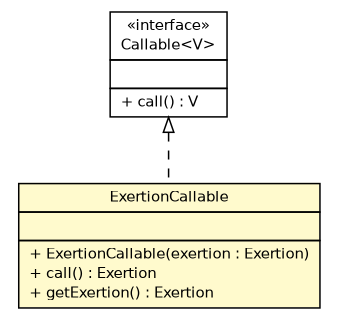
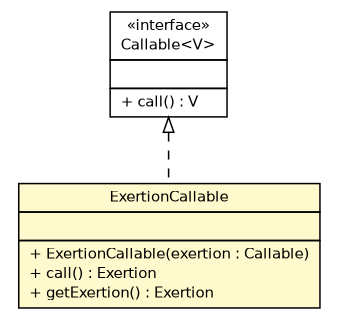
(169, 254) -> (169, 254)
